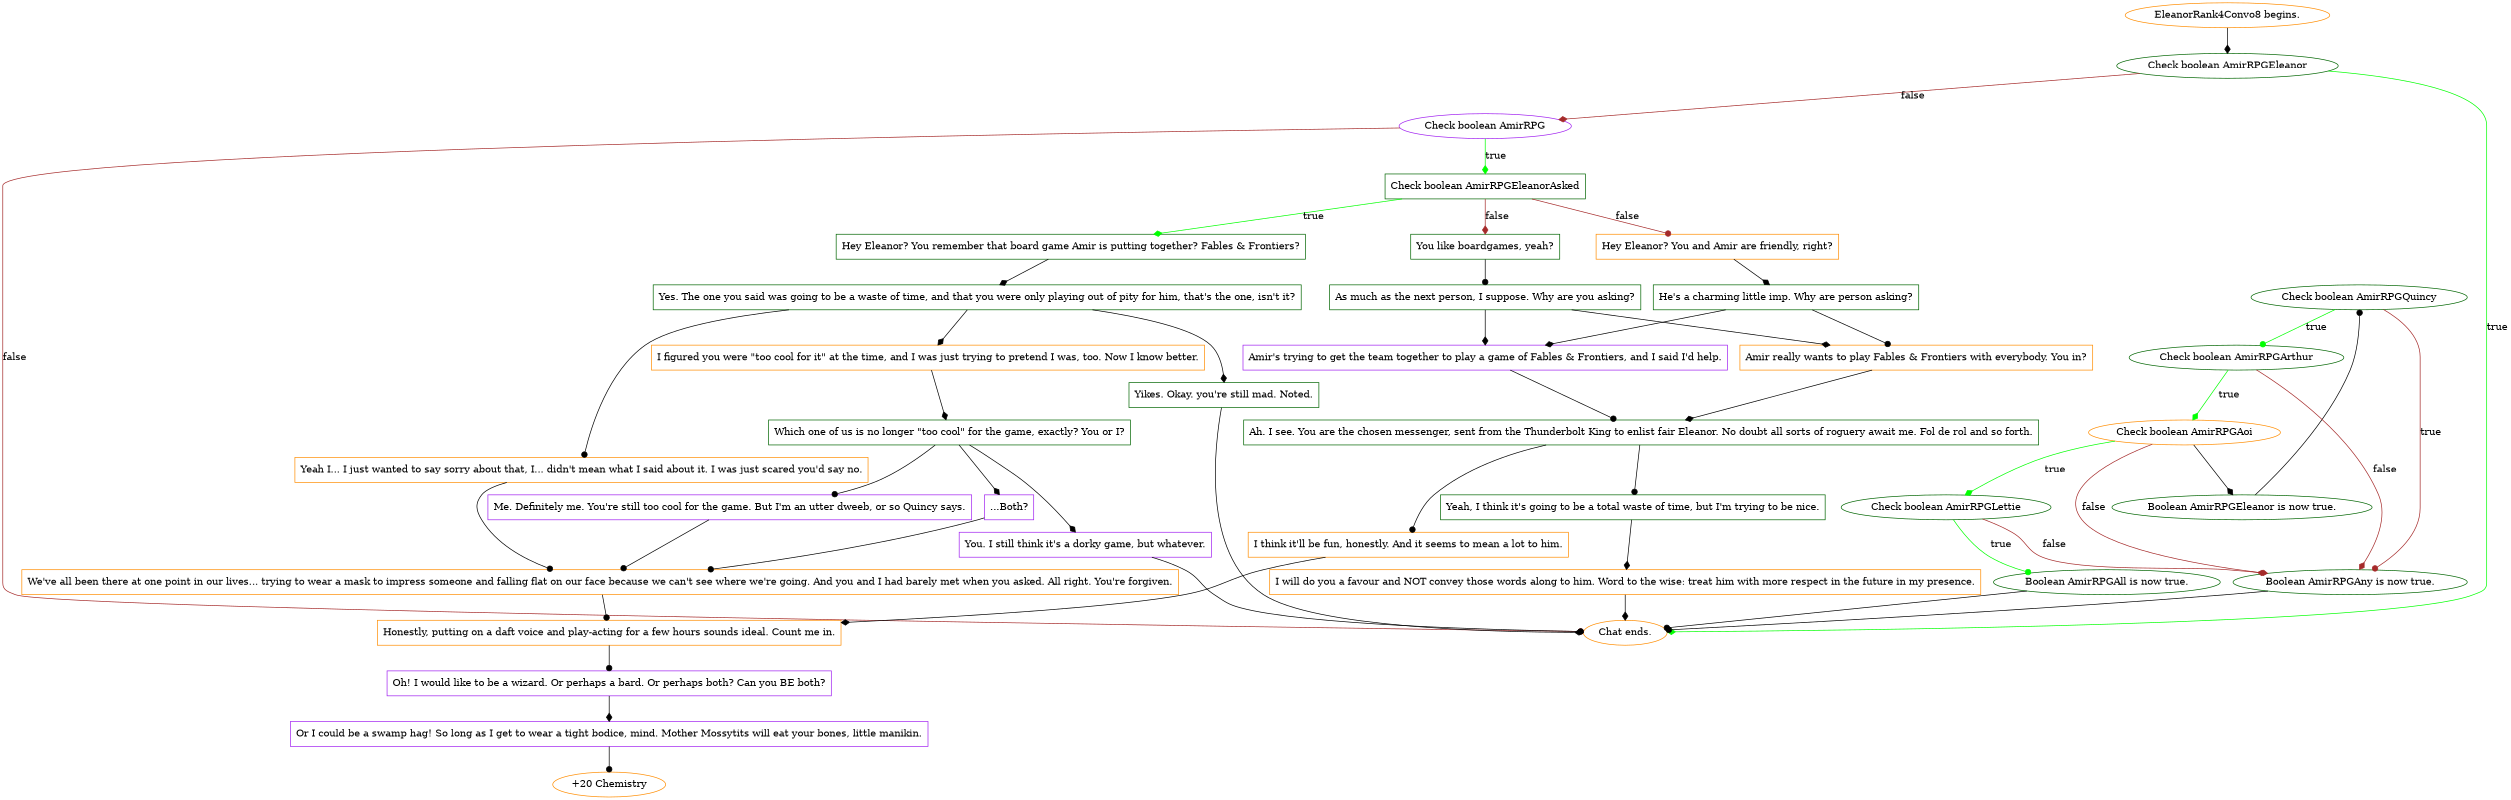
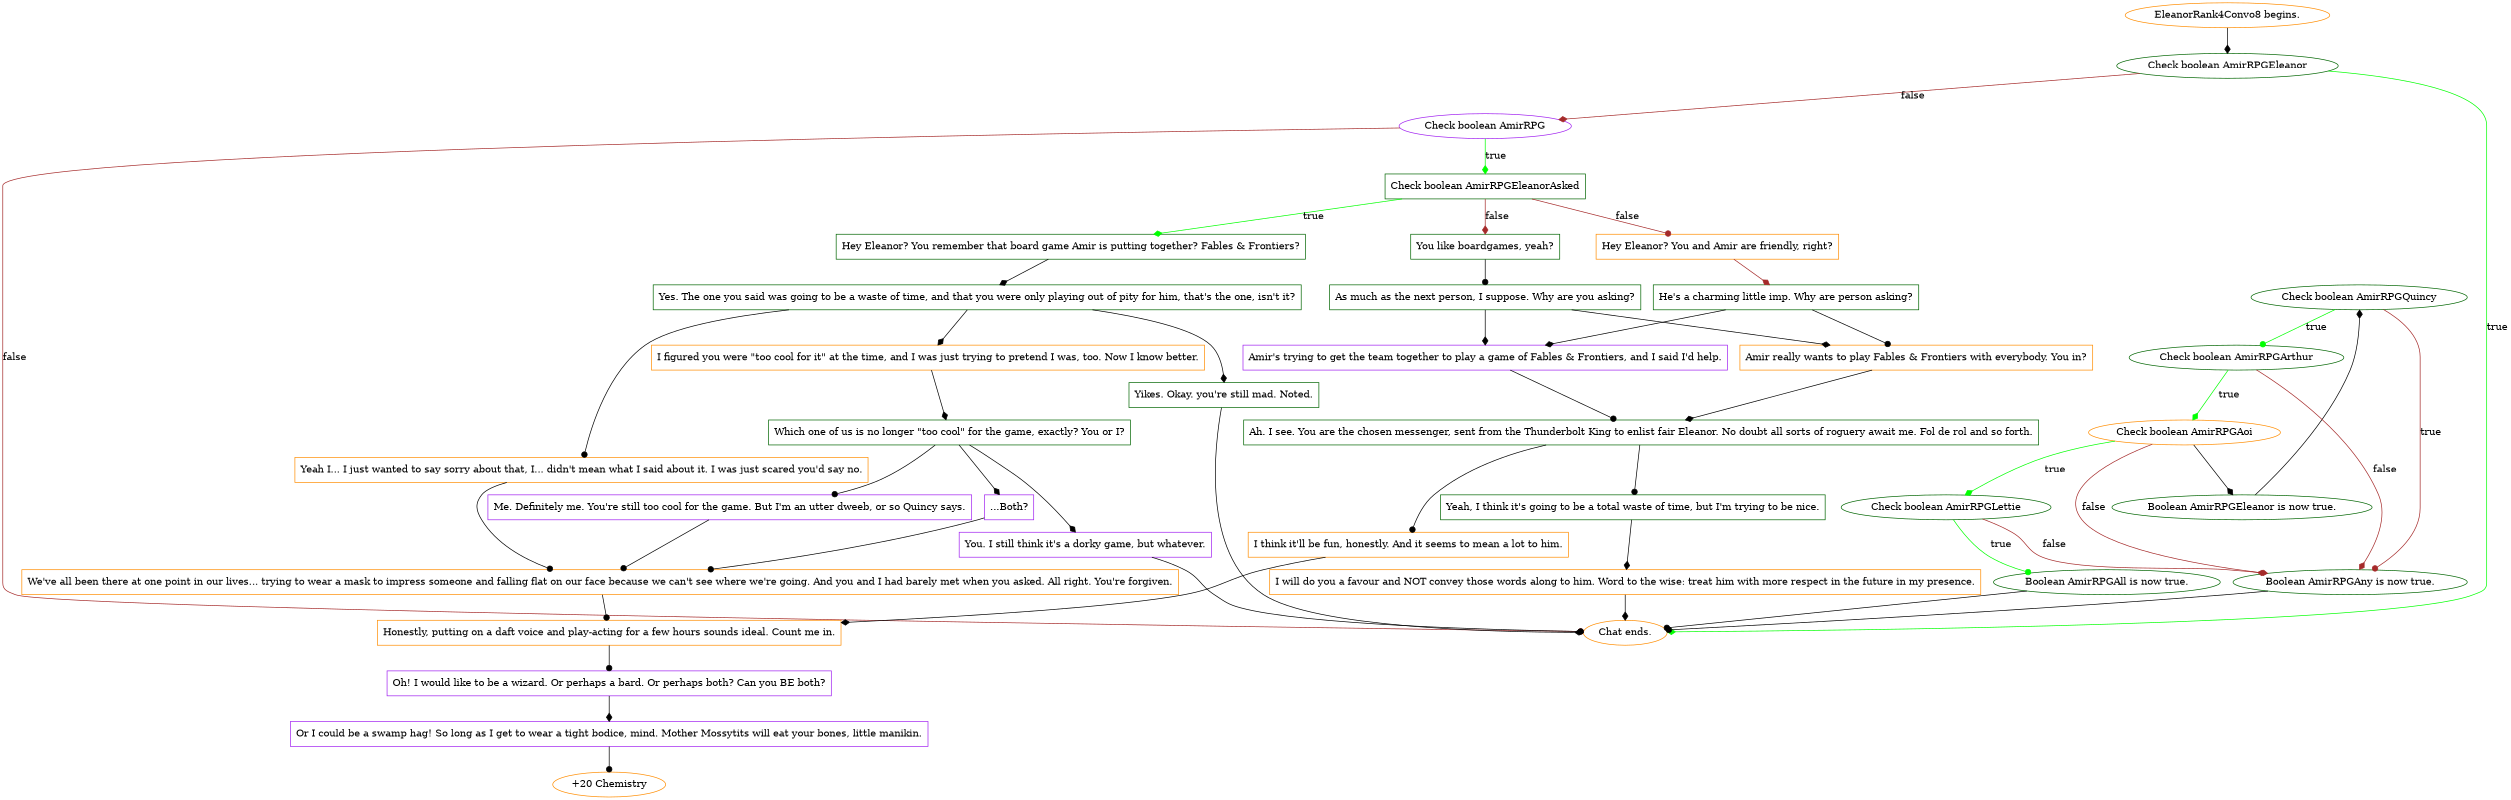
(1748, 269) -> (1748, 269)
(2325, 415) -> (2324, 416)
